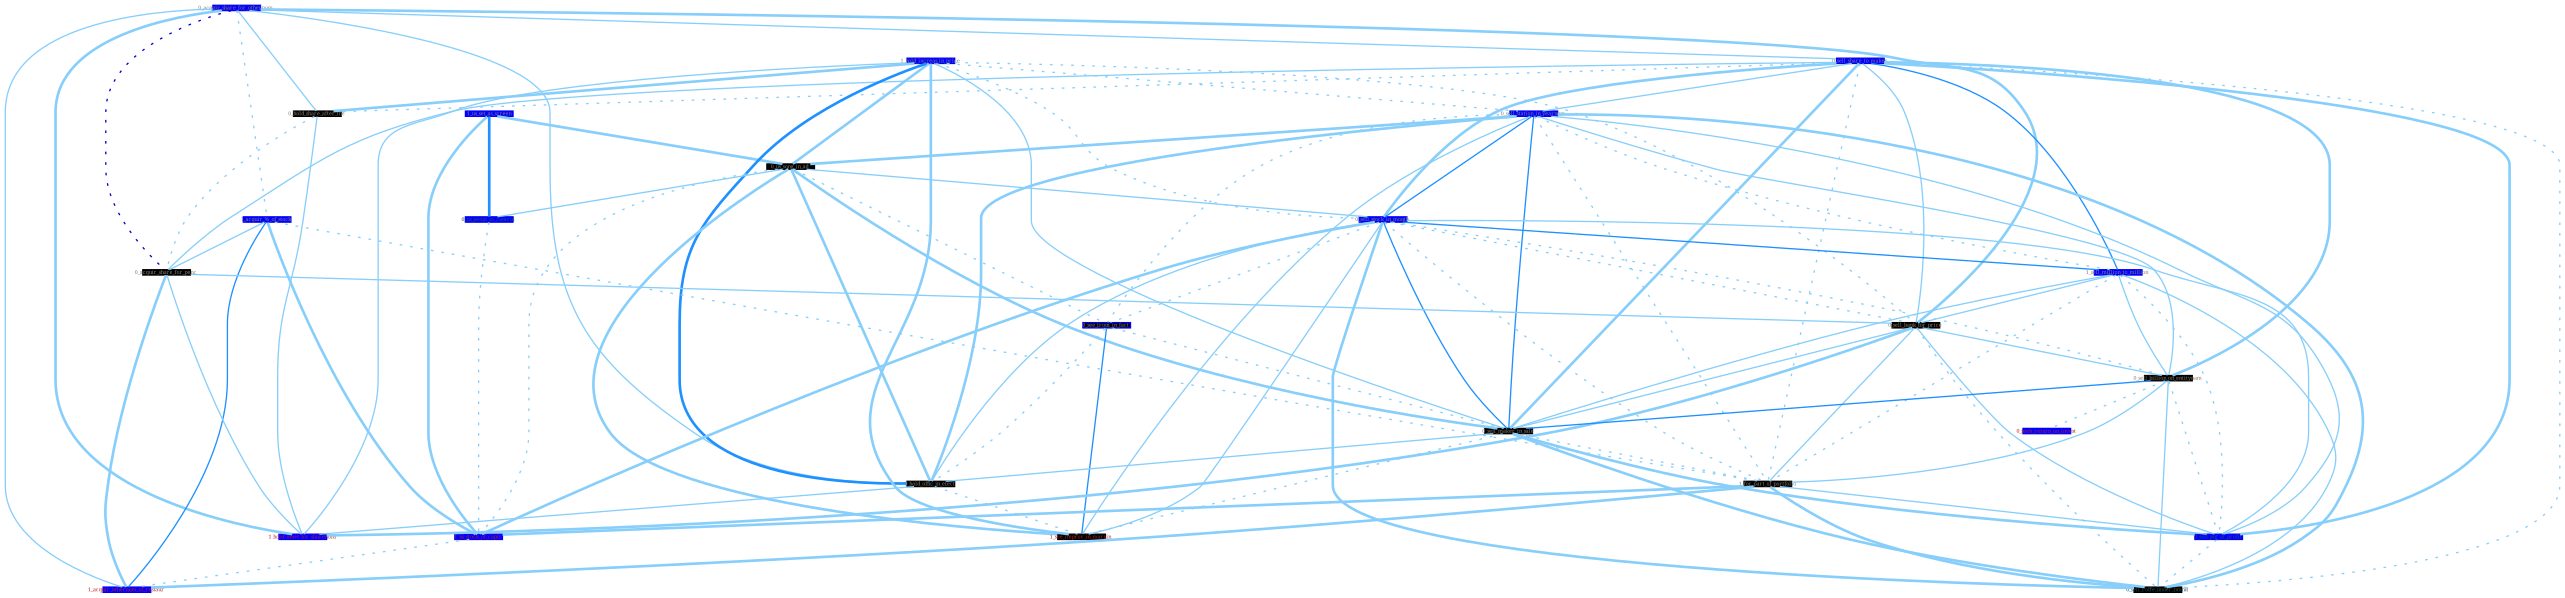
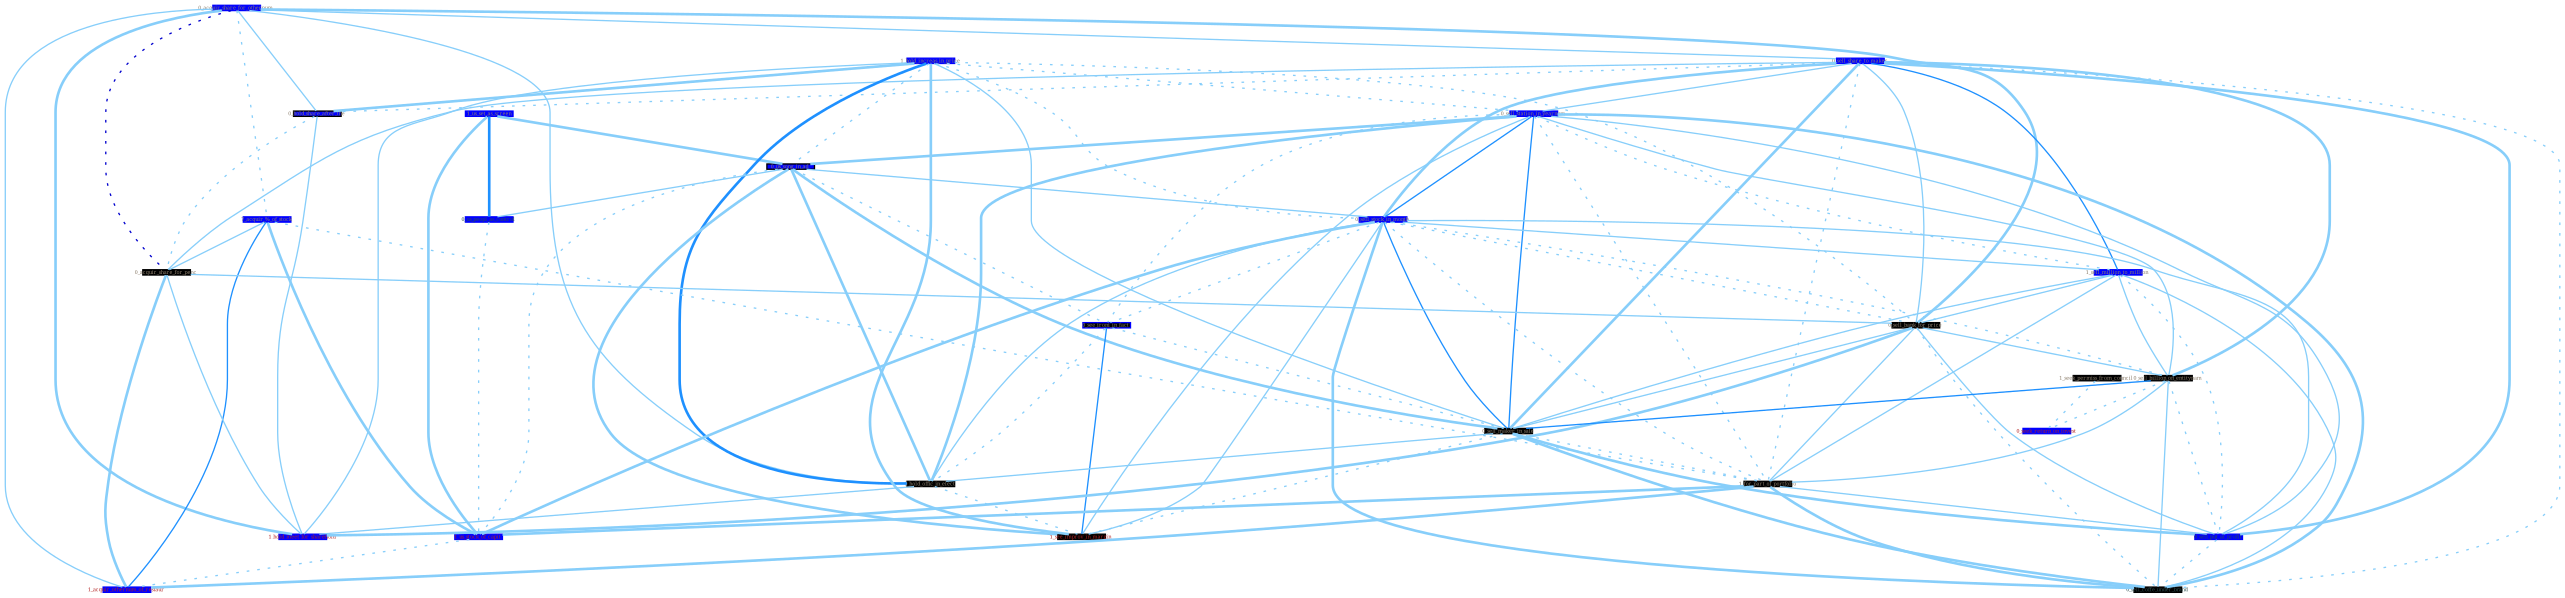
(317, 114) -> (317, 114)
(861, 114) -> (861, 114)
(791, 167) -> (791, 167)
(267, 219) -> (267, 219)
(1751, 246) -> (1751, 246)
none -> (2097, 378)
(1934, 383) -> (1934, 383)
